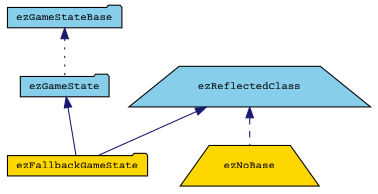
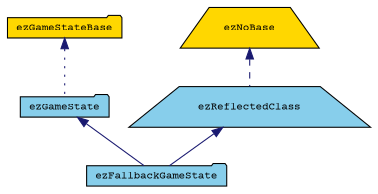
(65, 18) -> (65, 28)
(250, 132) -> (250, 73)
(78, 166) -> (157, 176)
